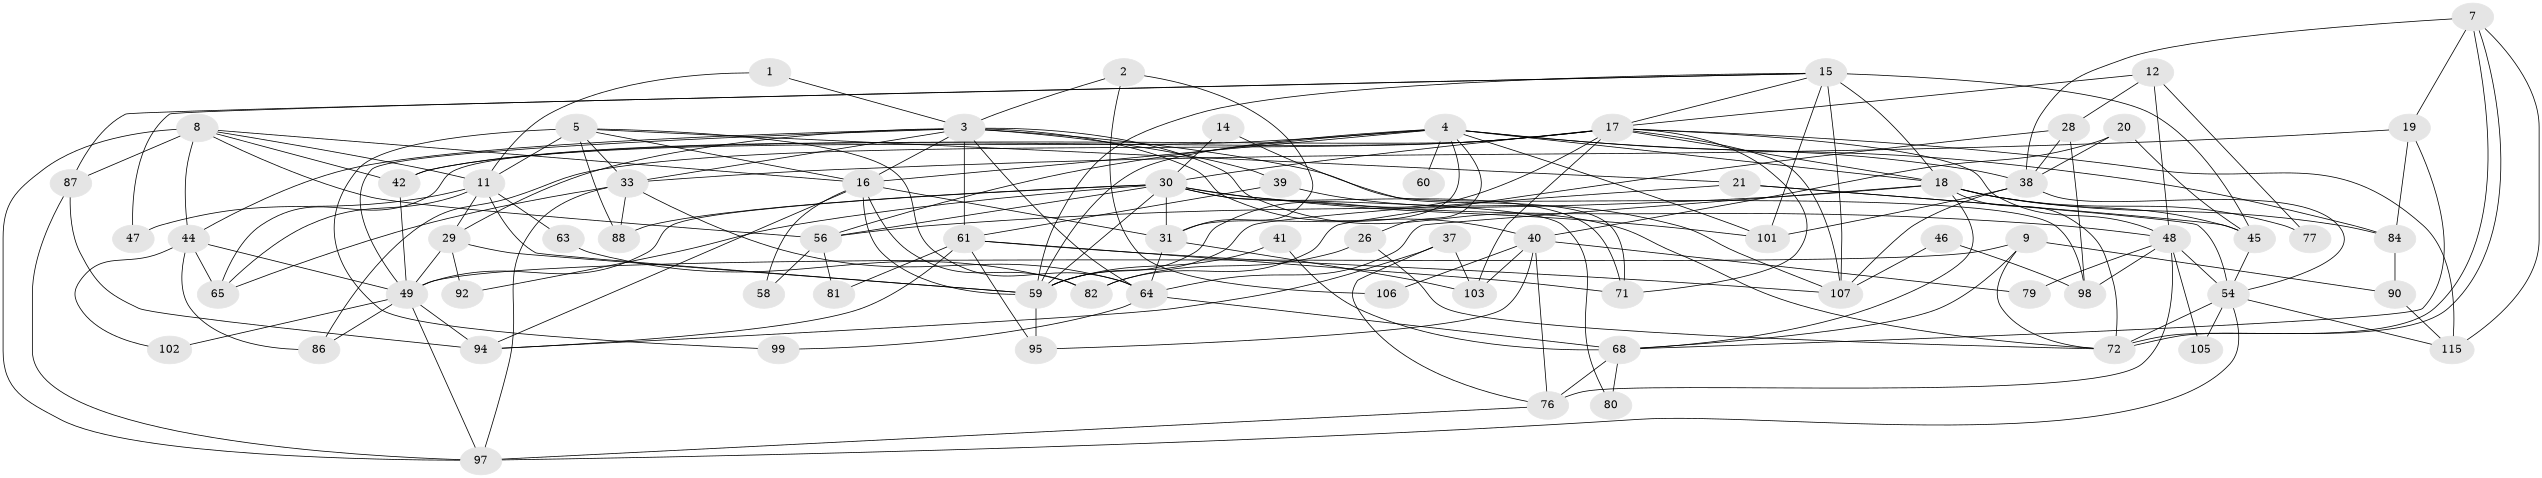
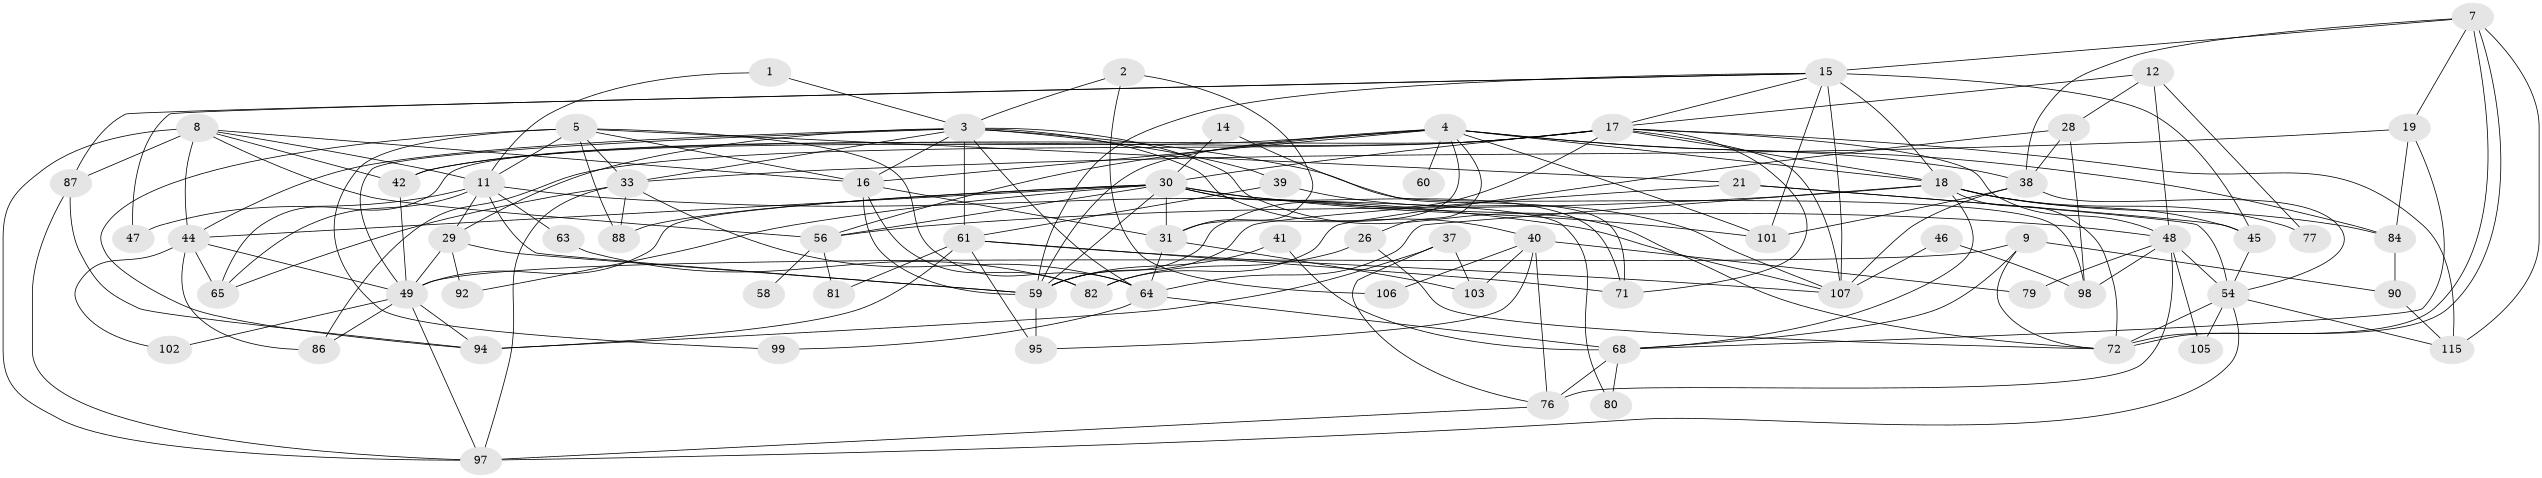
none -> (2149, 45)
(2124, 128) -> none
(1548, 187) -> none
none -> (1133, 199)
none -> (701, 210)
(800, 218) -> none
(690, 259) -> (148, 194)
